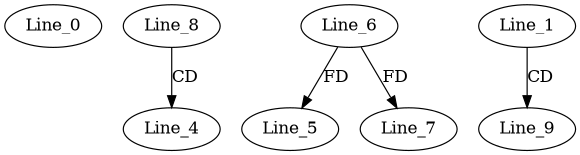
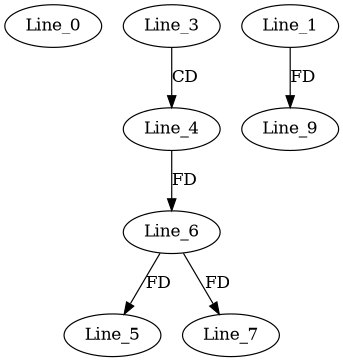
(172, 26) -> (172, 26)
(540, 78) -> (303, 78)
none -> (172, 175)
